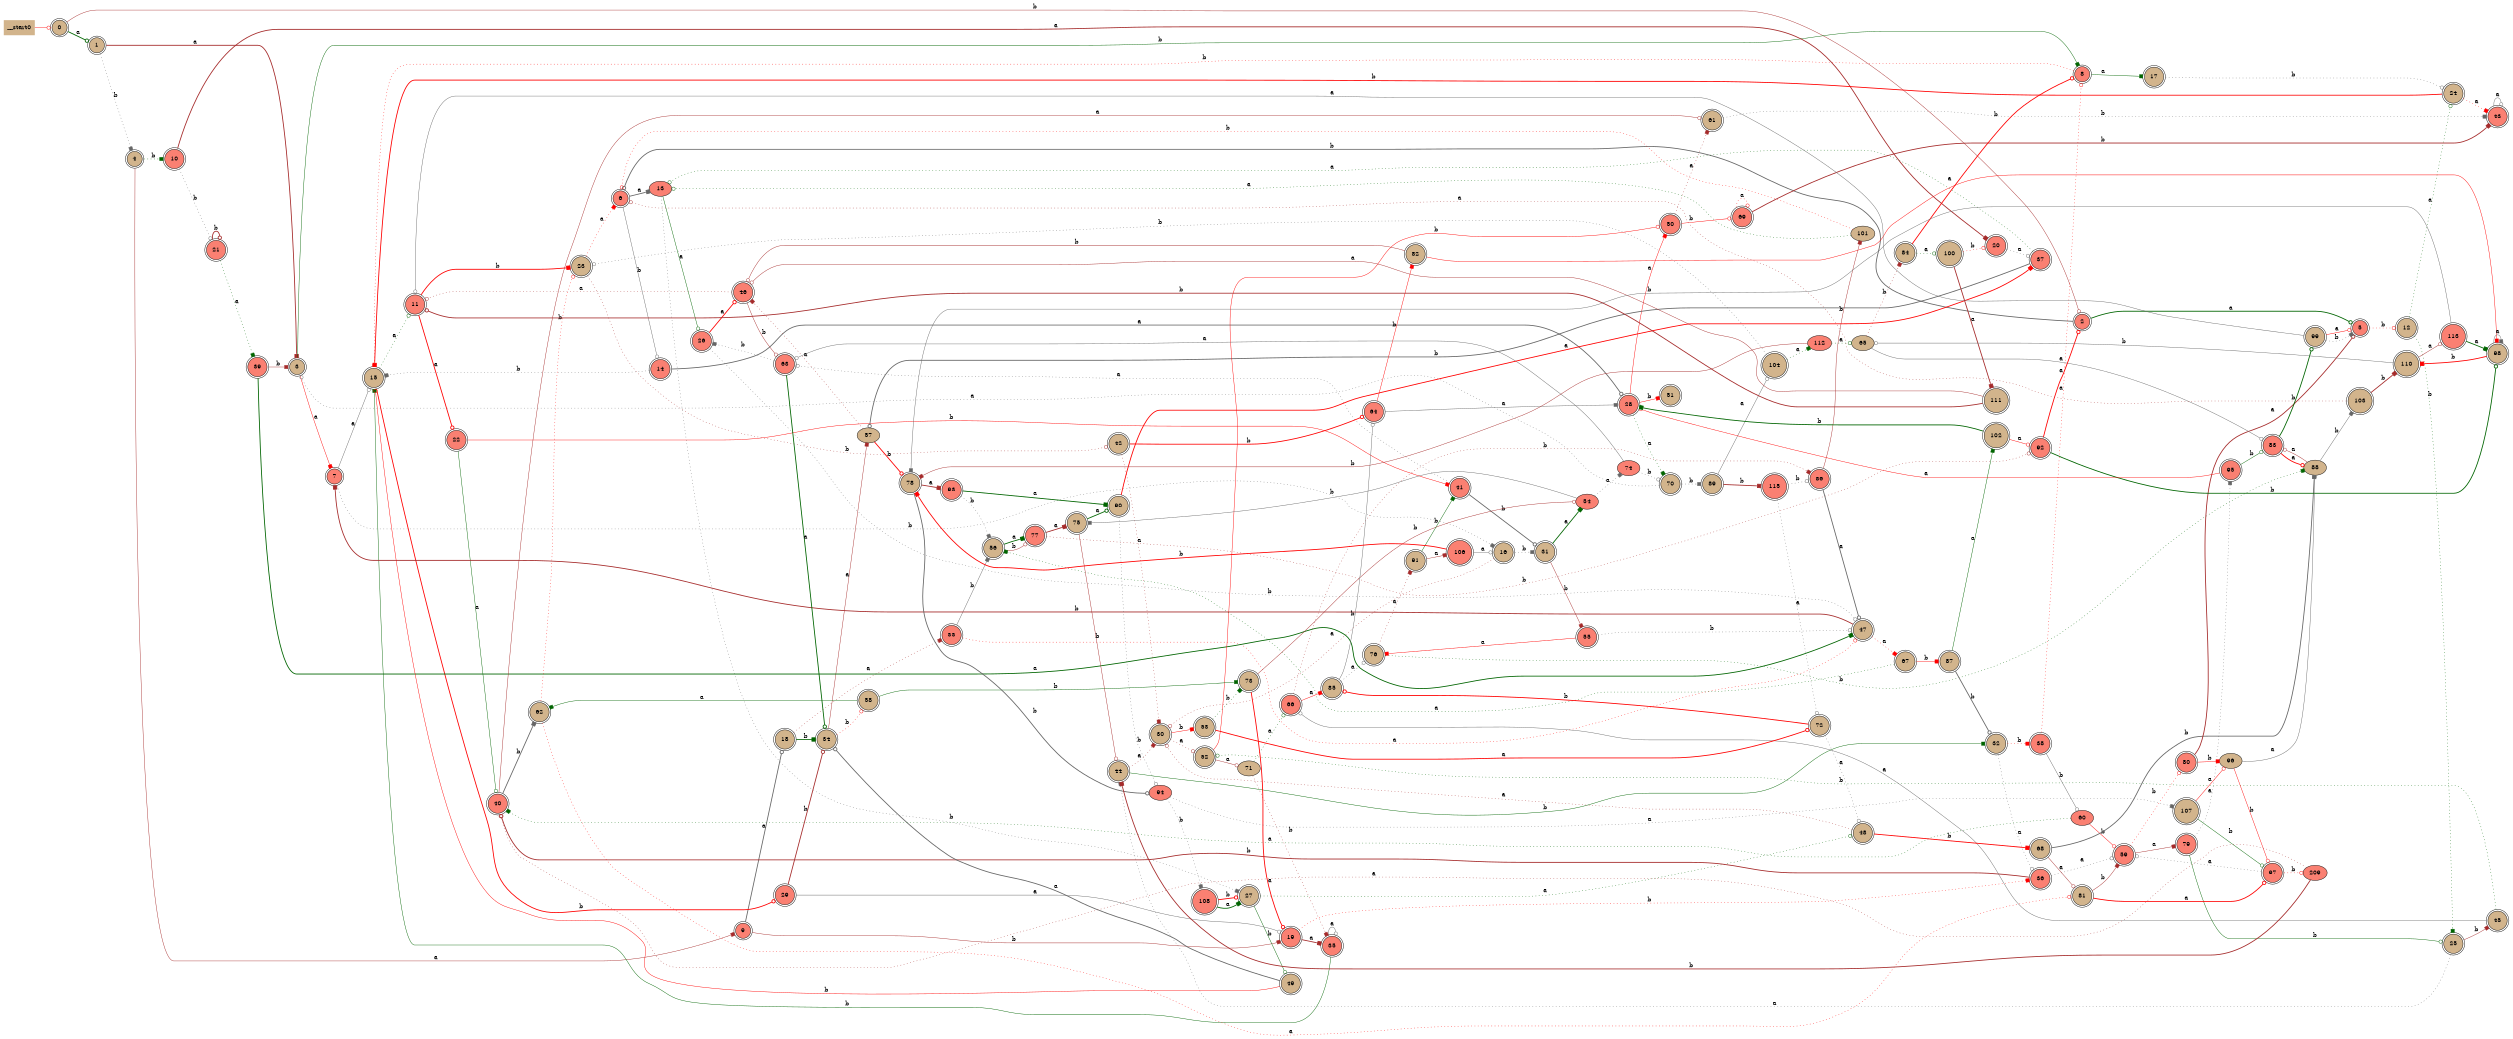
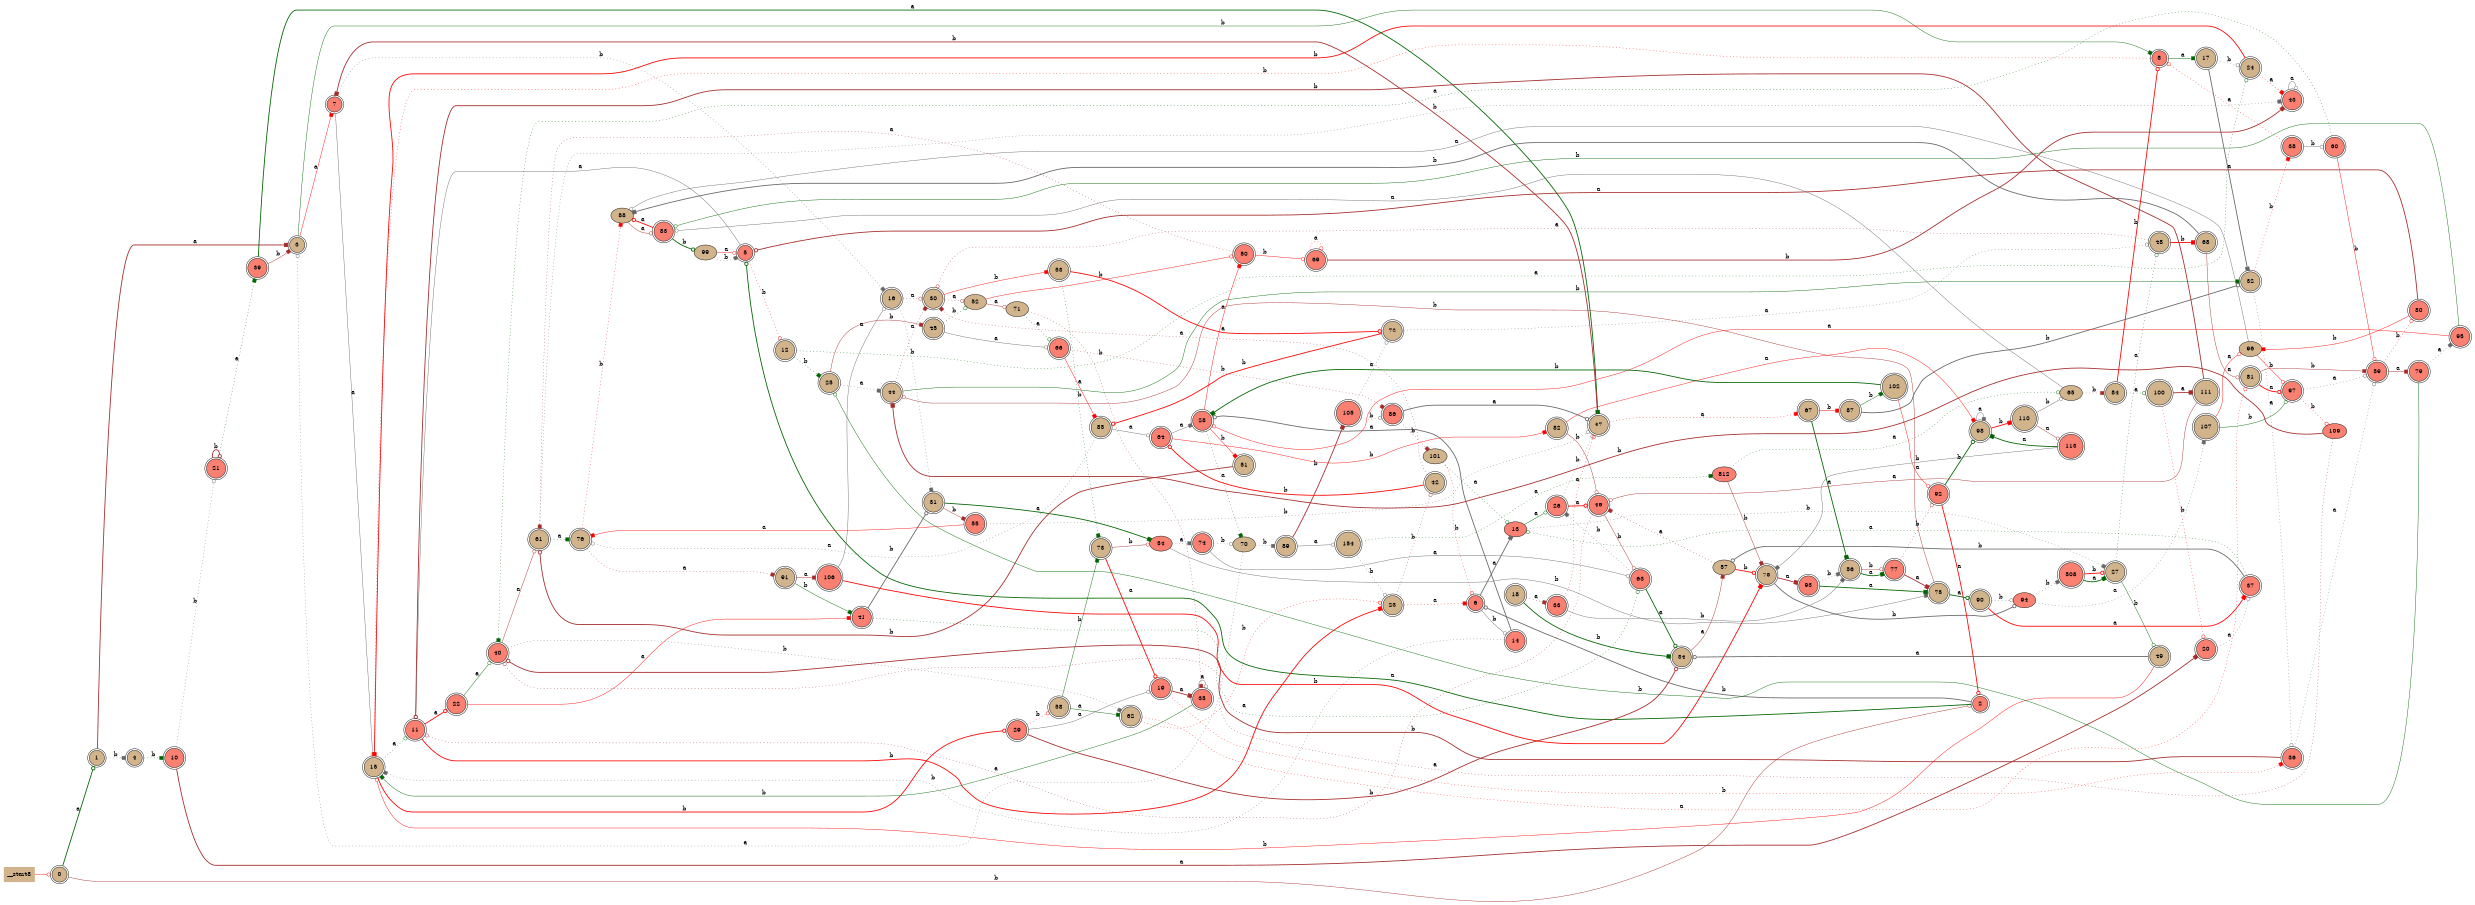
(19, 28) -> (19, 875)
(1323, 96) -> (435, 285)
none -> (2230, 178)
(2315, 337) -> (706, 253)
(1820, 343) -> (1724, 474)
(1837, 356) -> (1413, 435)
(1775, 365) -> (1348, 544)
(1144, 378) -> (1249, 714)
(2360, 401) -> none
(952, 418) -> (643, 657)
(1629, 468) -> (1202, 543)
(1670, 484) -> (1244, 544)
(1775, 487) -> (1348, 413)
(1033, 498) -> (1871, 589)
(1973, 538) -> (1871, 395)
none -> (558, 539)
(1353, 614) -> (1131, 427)
none -> (894, 636)
(1873, 687) -> (601, 378)
(1428, 711) -> (1830, 491)
(850, 725) -> (1037, 720)
(1205, 757) -> (975, 302)
(518, 760) -> (814, 657)
(2082, 818) -> (2335, 147)
(2315, 873) -> (2335, 431)
(1205, 901) -> (2071, 575)
(743, 931) -> none
